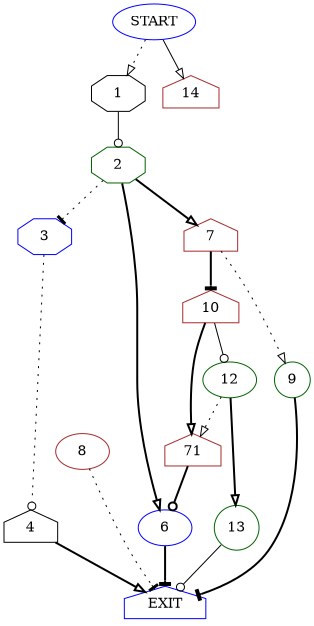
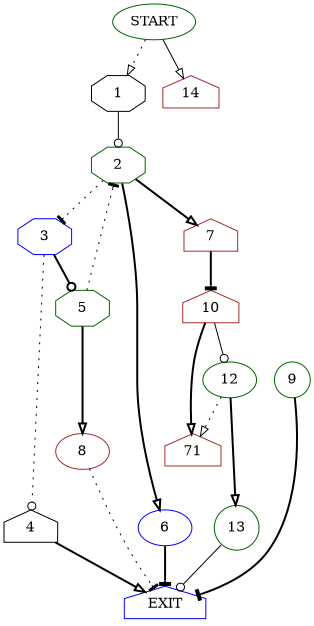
(154, 22) -> (154, 22)
(254, 301) -> none
none -> (83, 308)
(181, 484) -> none
